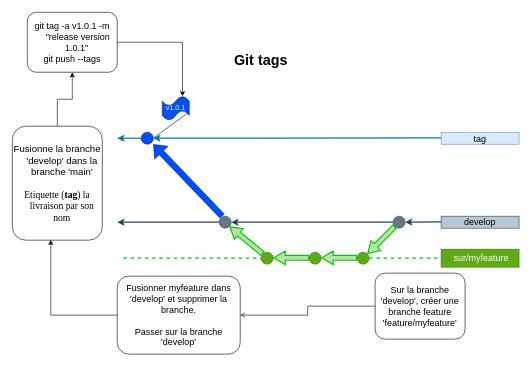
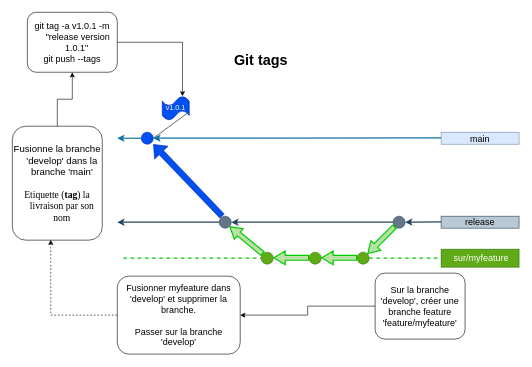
(480, 138) -> (480, 138)
(480, 222) -> (480, 222)
(51, 312) -> (51, 312)
(244, 315) -> (245, 315)
